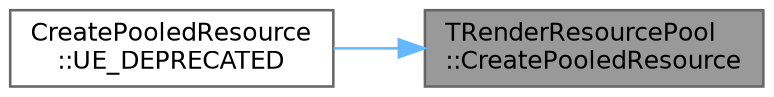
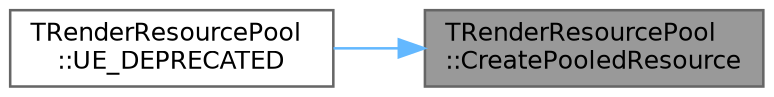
(172, 48) -> (172, 48)
